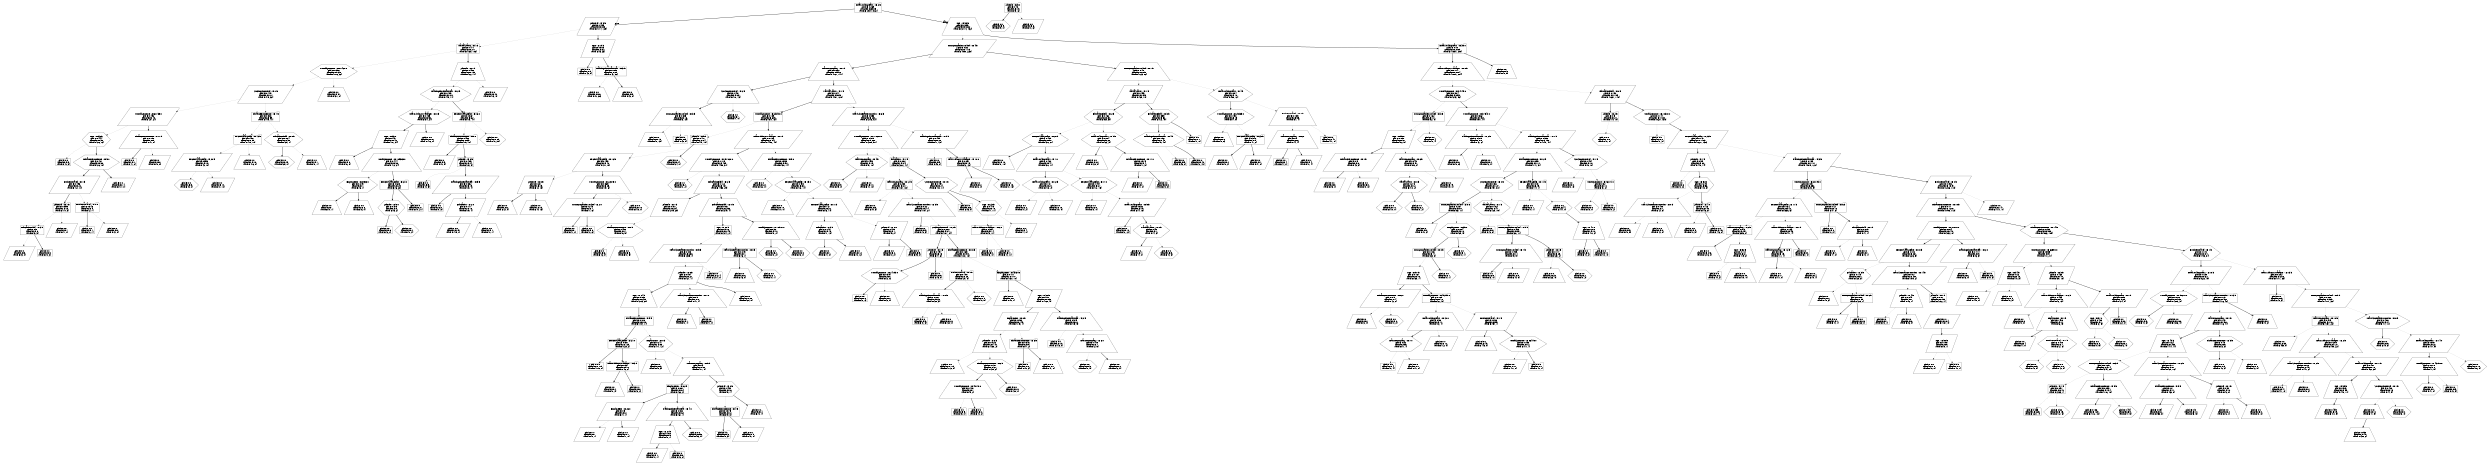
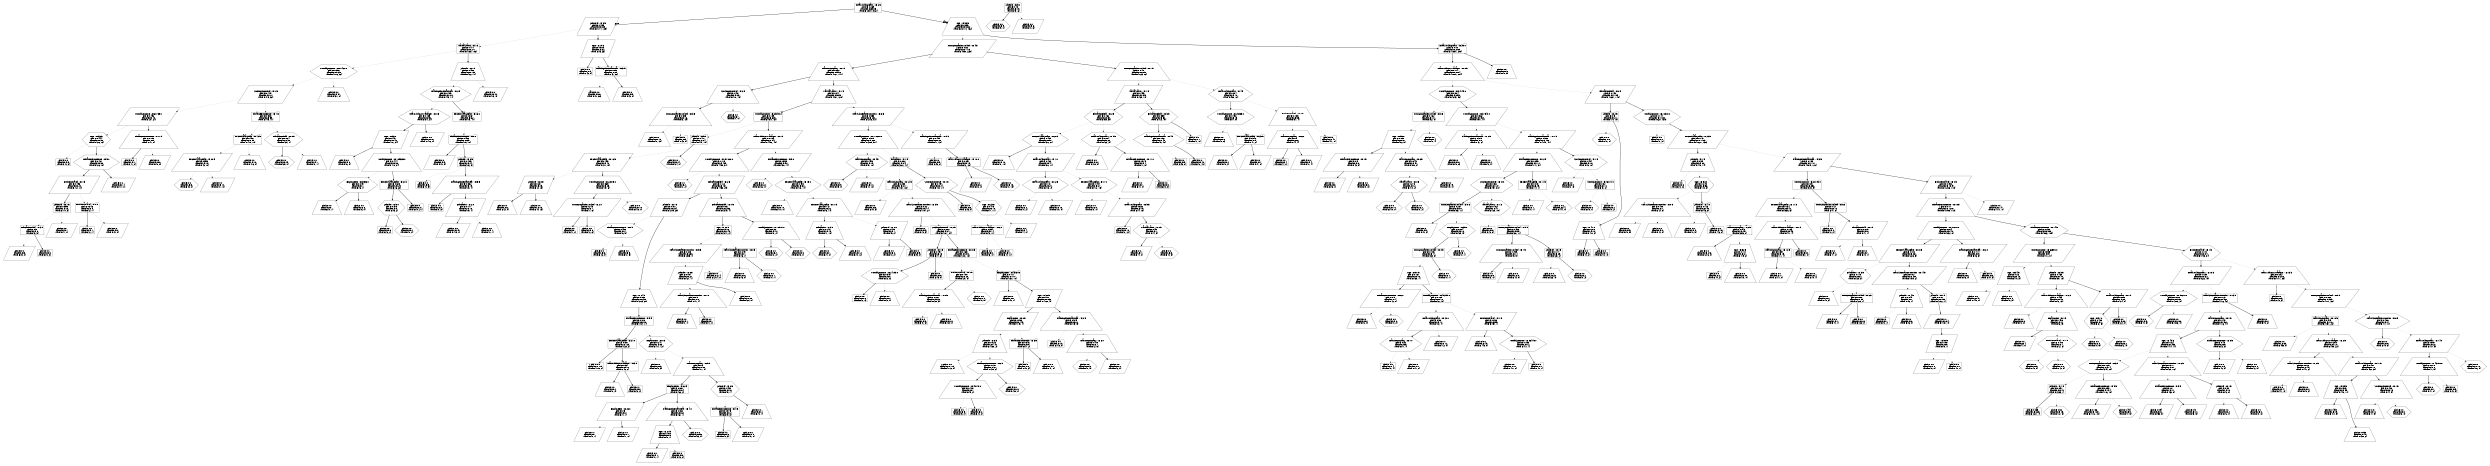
(594, 94) -> (594, 94)
(493, 140) -> none
(1699, 174) -> (1699, 174)
(1572, 217) -> (1620, 178)
(1740, 265) -> (1740, 265)
(660, 288) -> (647, 251)
none -> (1939, 308)
(2044, 401) -> (2044, 401)
(2365, 423) -> (2351, 412)
